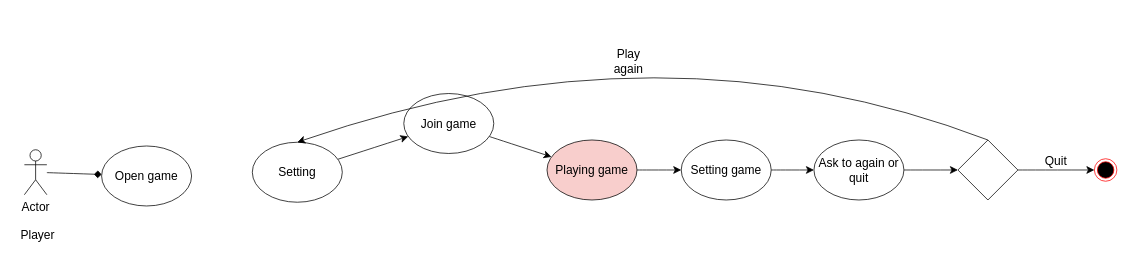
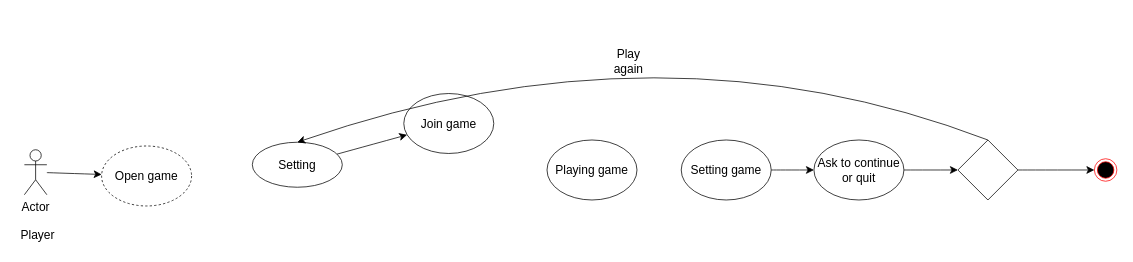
(518, 146) -> none
(1056, 161) -> none
(592, 170) -> (592, 170)
(673, 170) -> none
(859, 170) -> (859, 170)
(297, 172) -> (297, 165)
(93, 174) -> (94, 174)
(147, 176) -> (147, 176)
